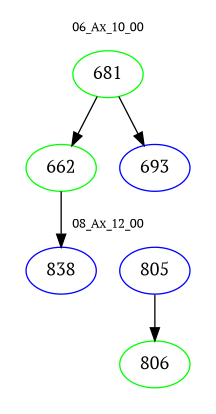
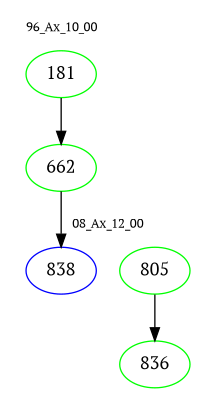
(108, 28) -> (62, 28)
(108, 74) -> (61, 74)
(155, 168) -> none
(155, 271) -> (155, 271)
(155, 364) -> (155, 364)
